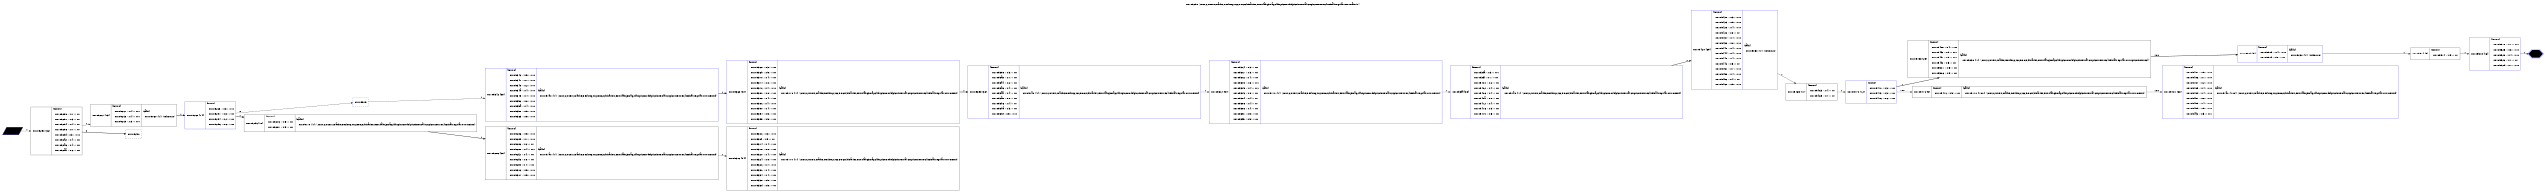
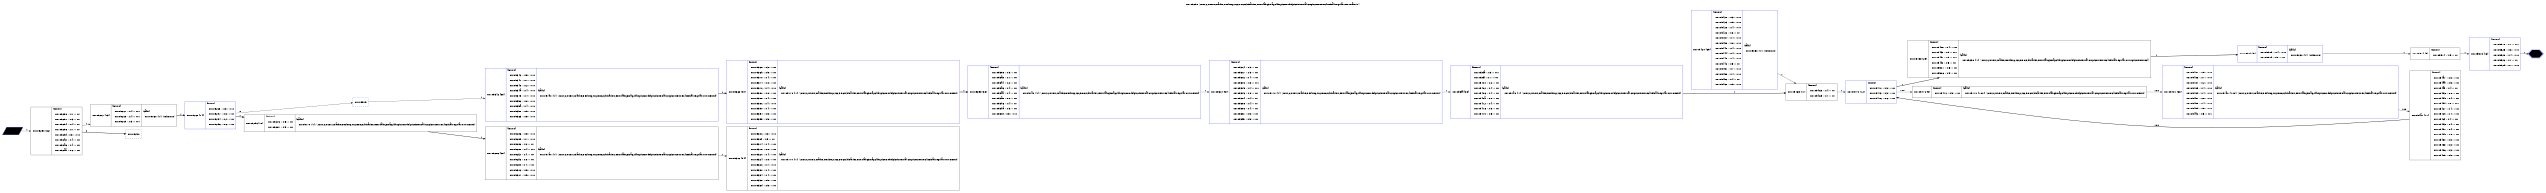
(2156, 55) -> (2156, 55)
(1680, 63) -> (1734, 94)
none -> (2435, 115)
